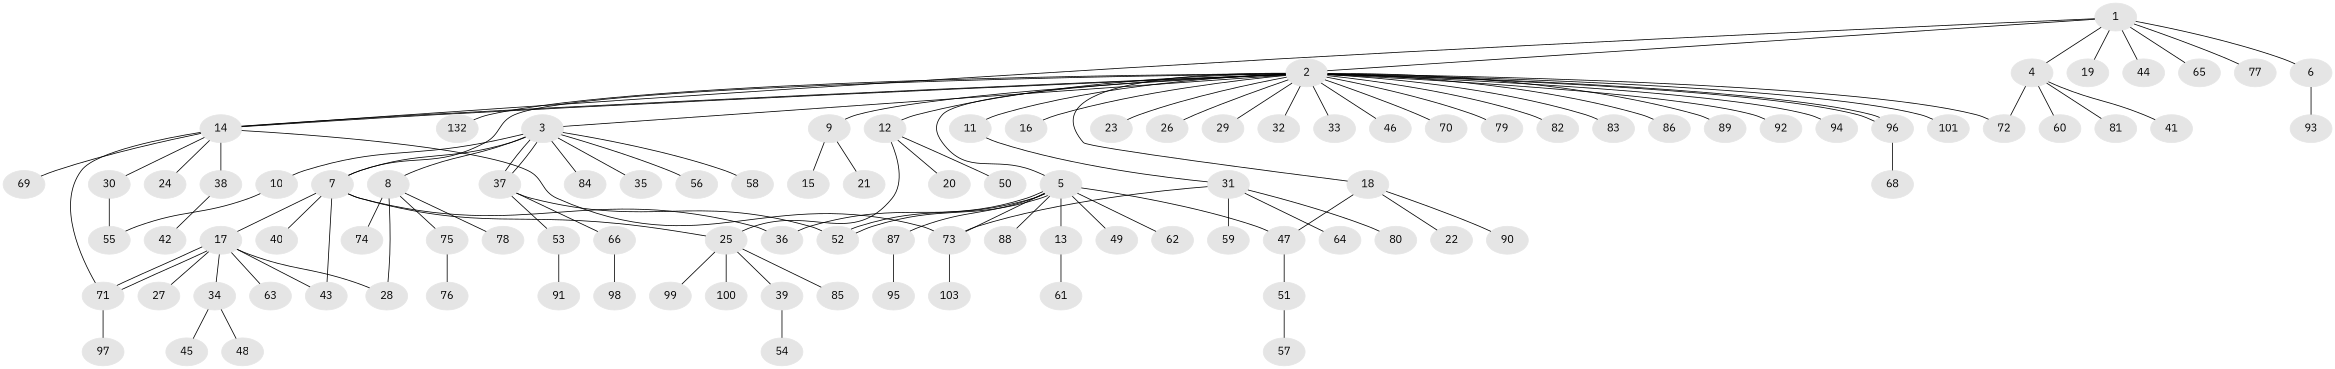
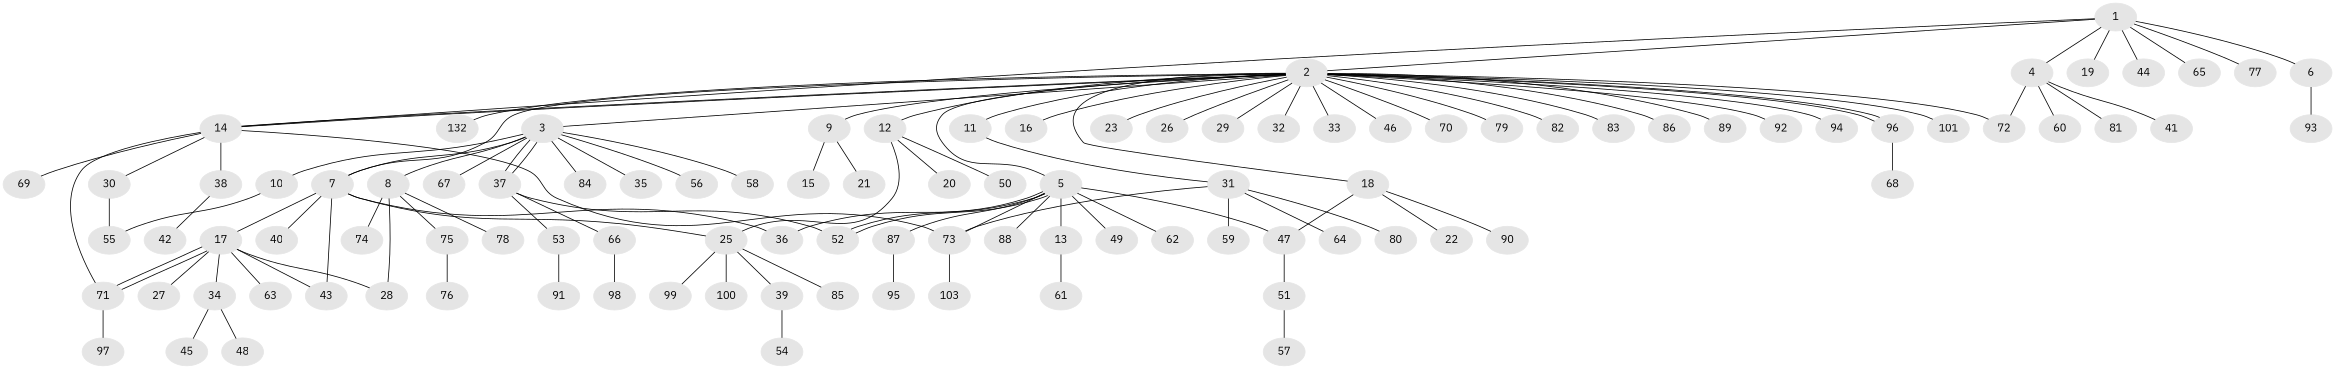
(165, 184) -> none
none -> (444, 184)
